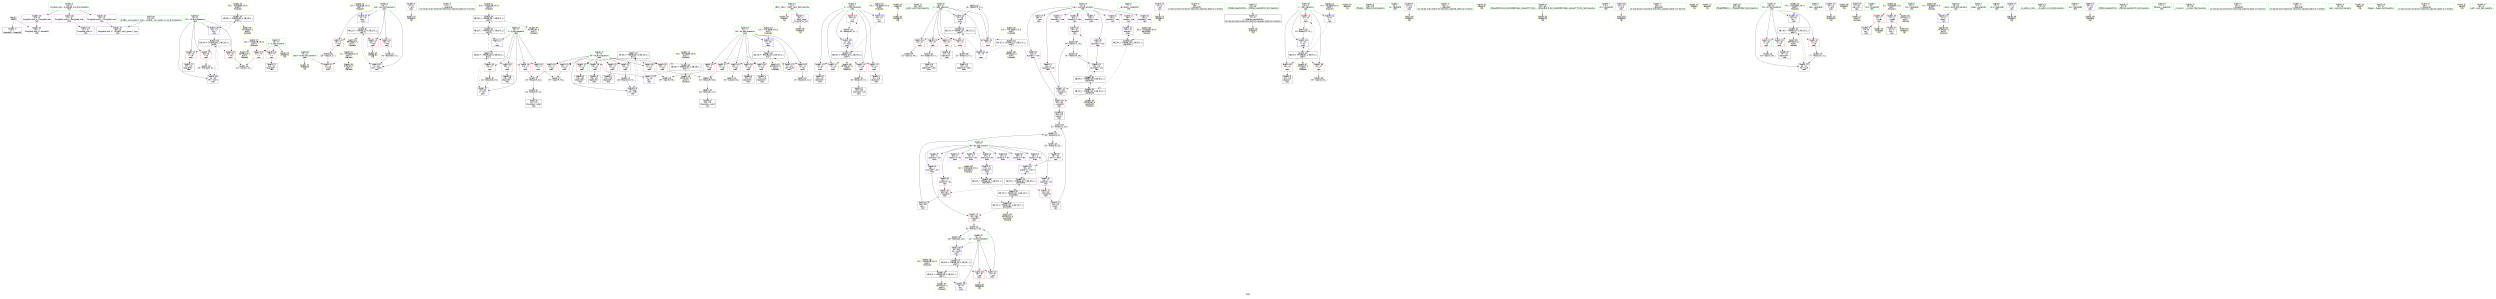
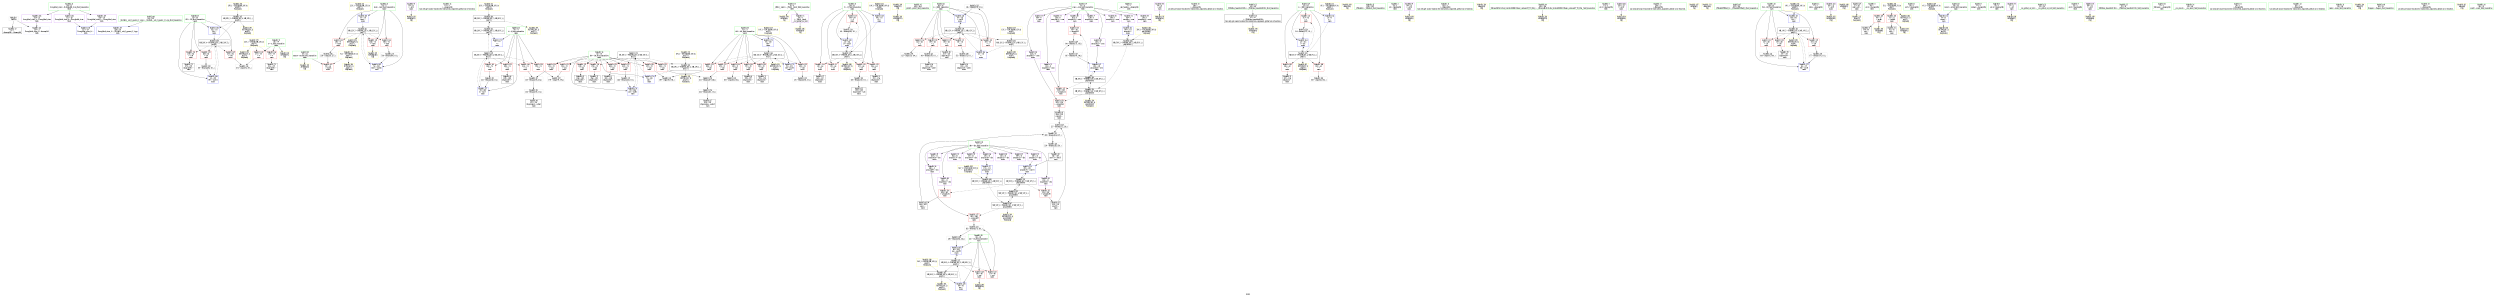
(109, 24) -> (94, 24)
